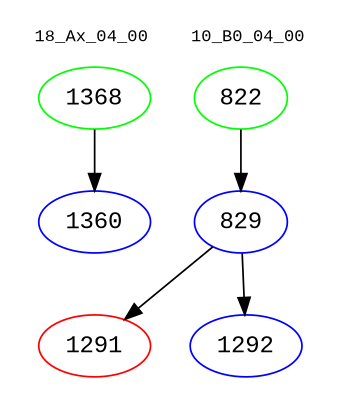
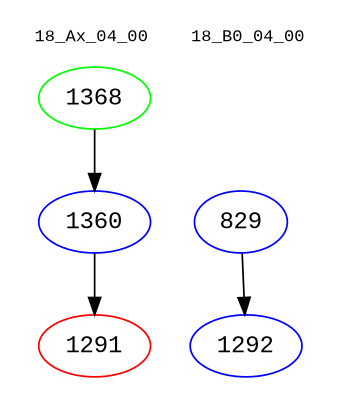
(249, 37) -> (249, 37)
(241, 98) -> none
(189, 267) -> (95, 275)
